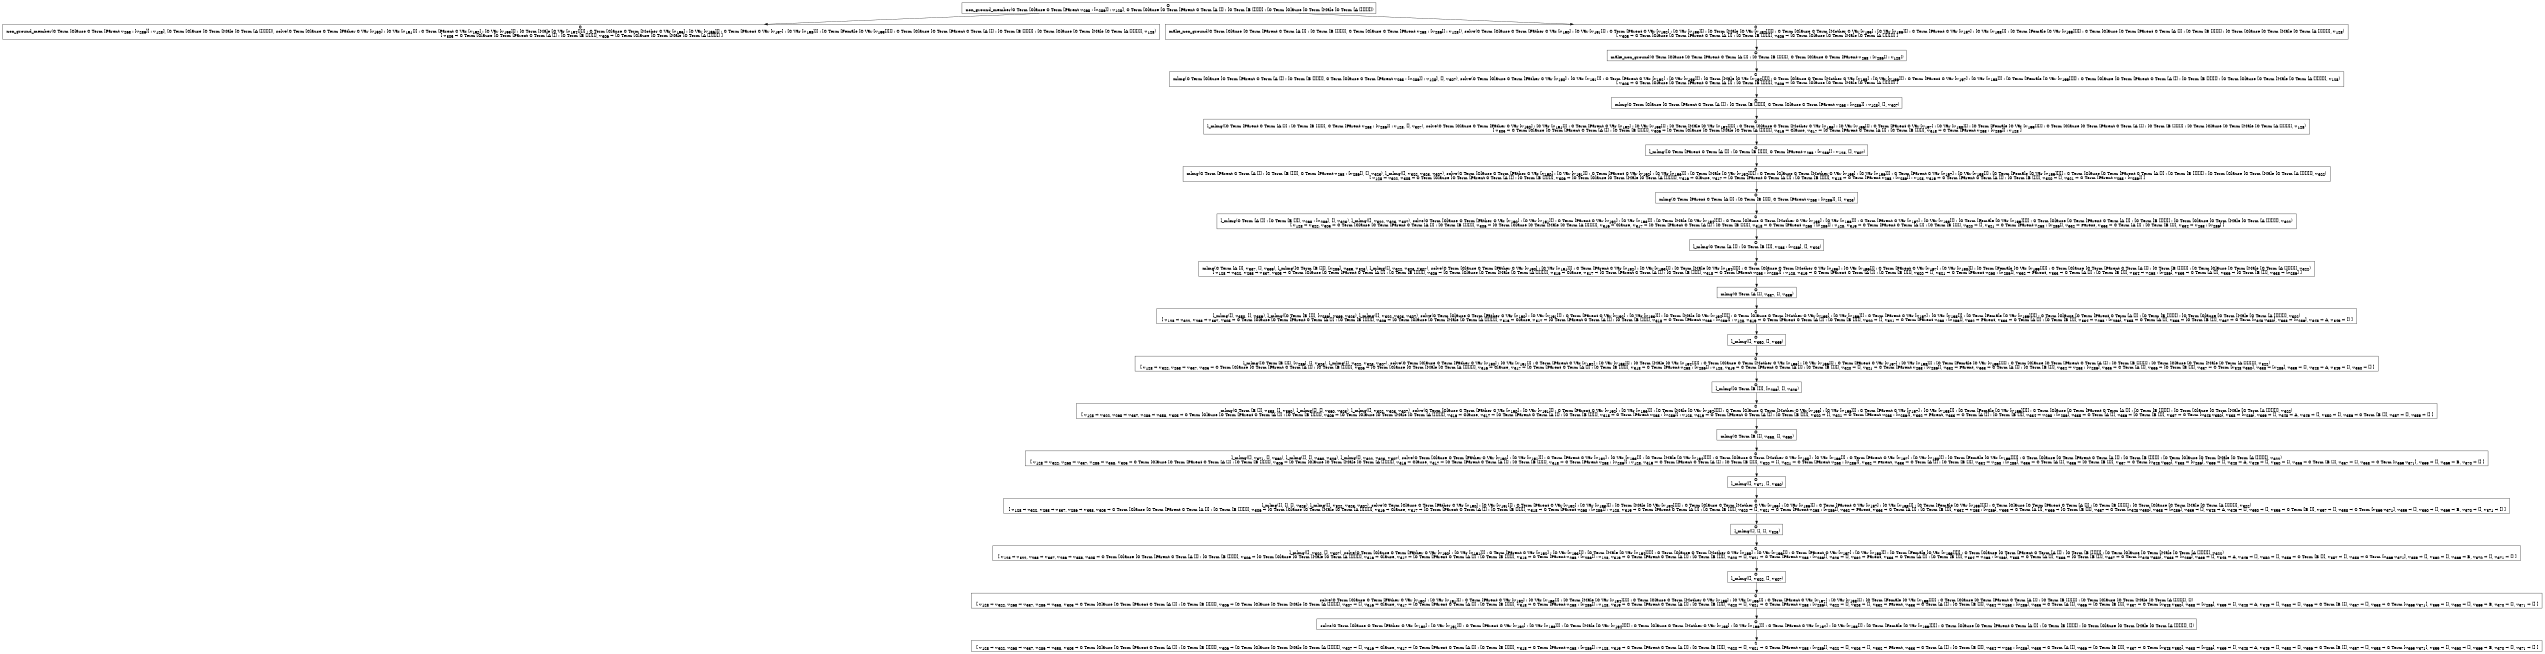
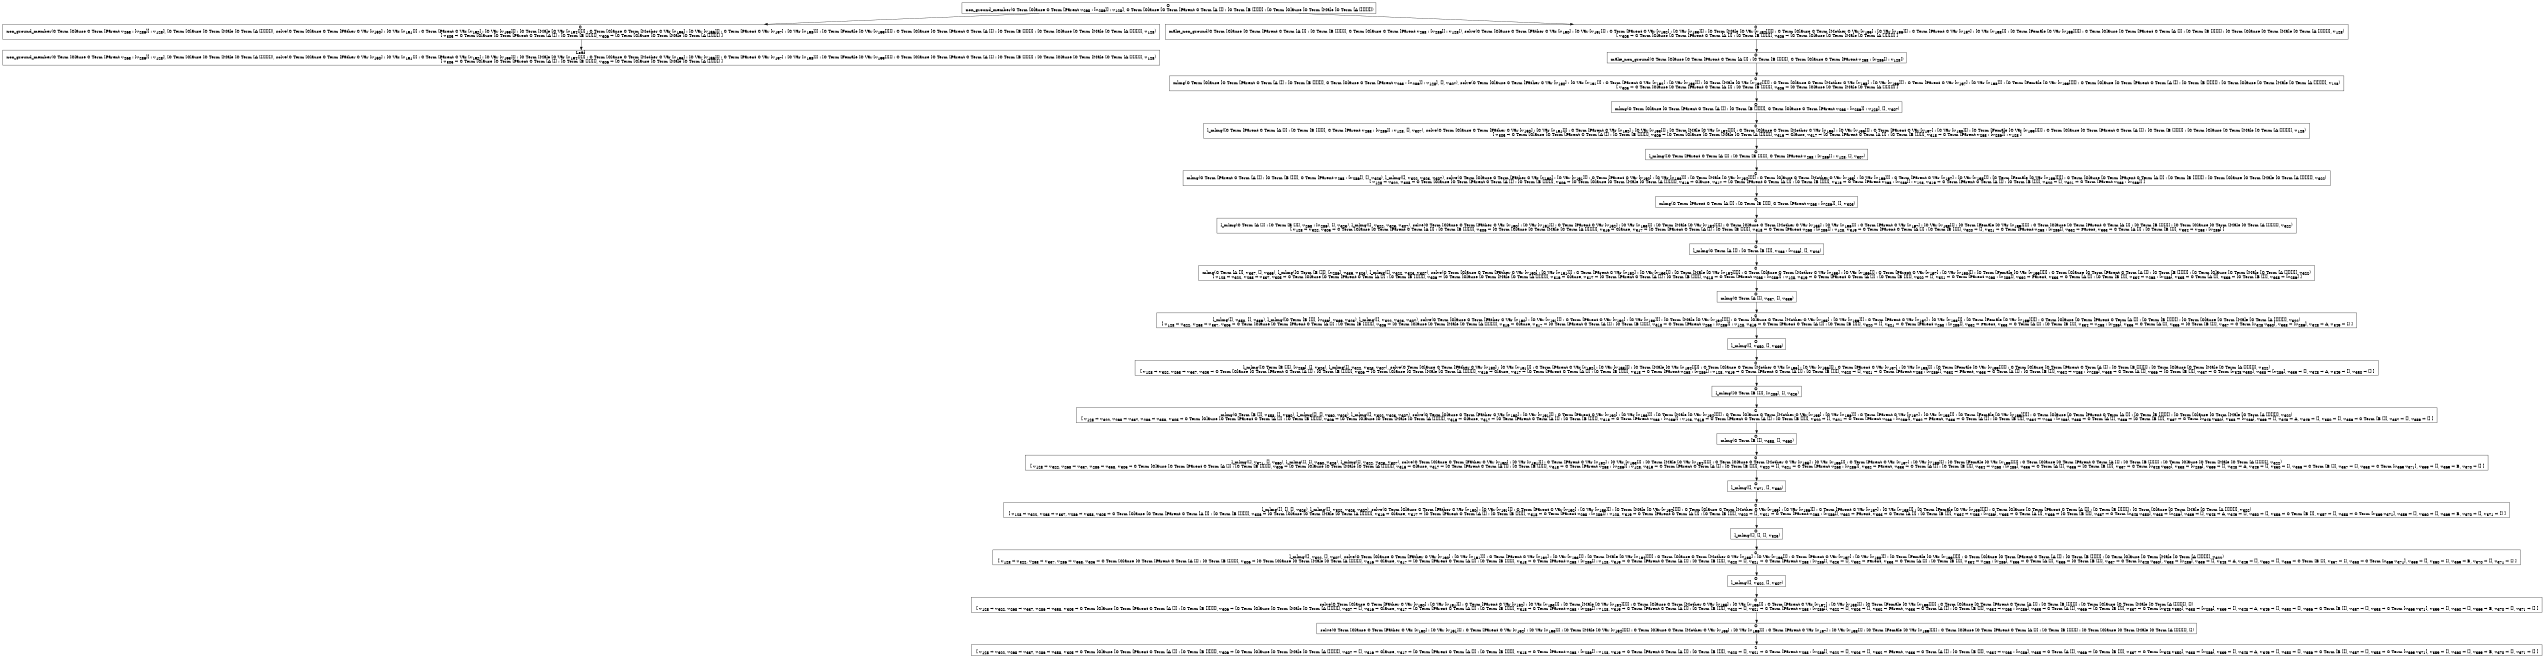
none -> (581, 58)
